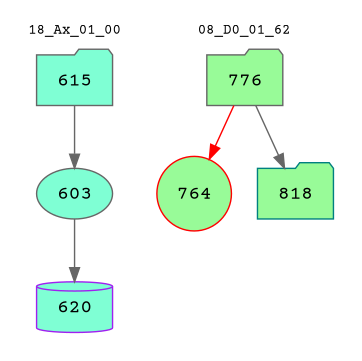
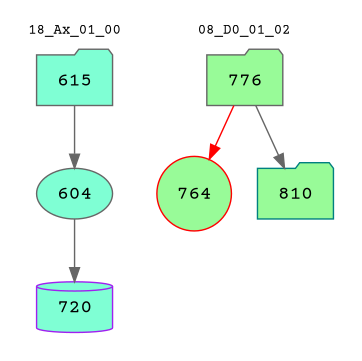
(245, 30) -> (245, 30)
(75, 194) -> (75, 194)
(295, 194) -> (295, 194)
(75, 307) -> (75, 307)
